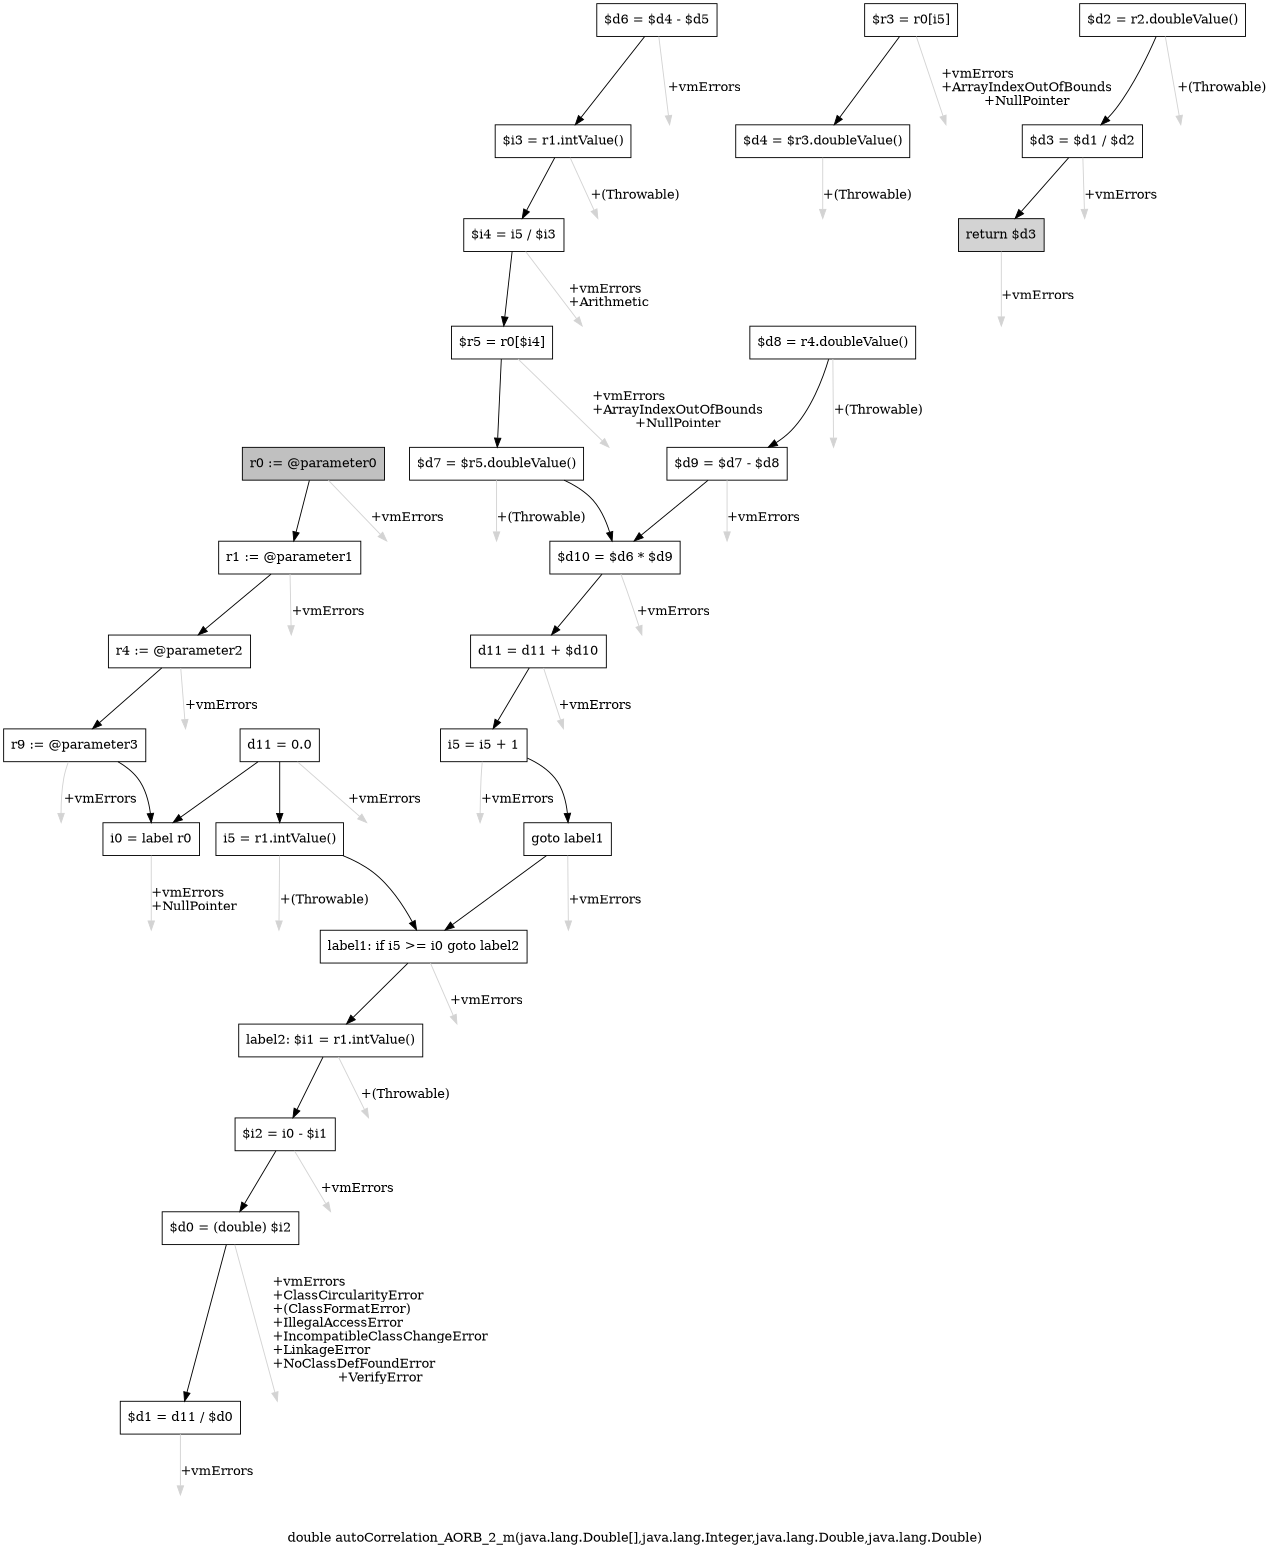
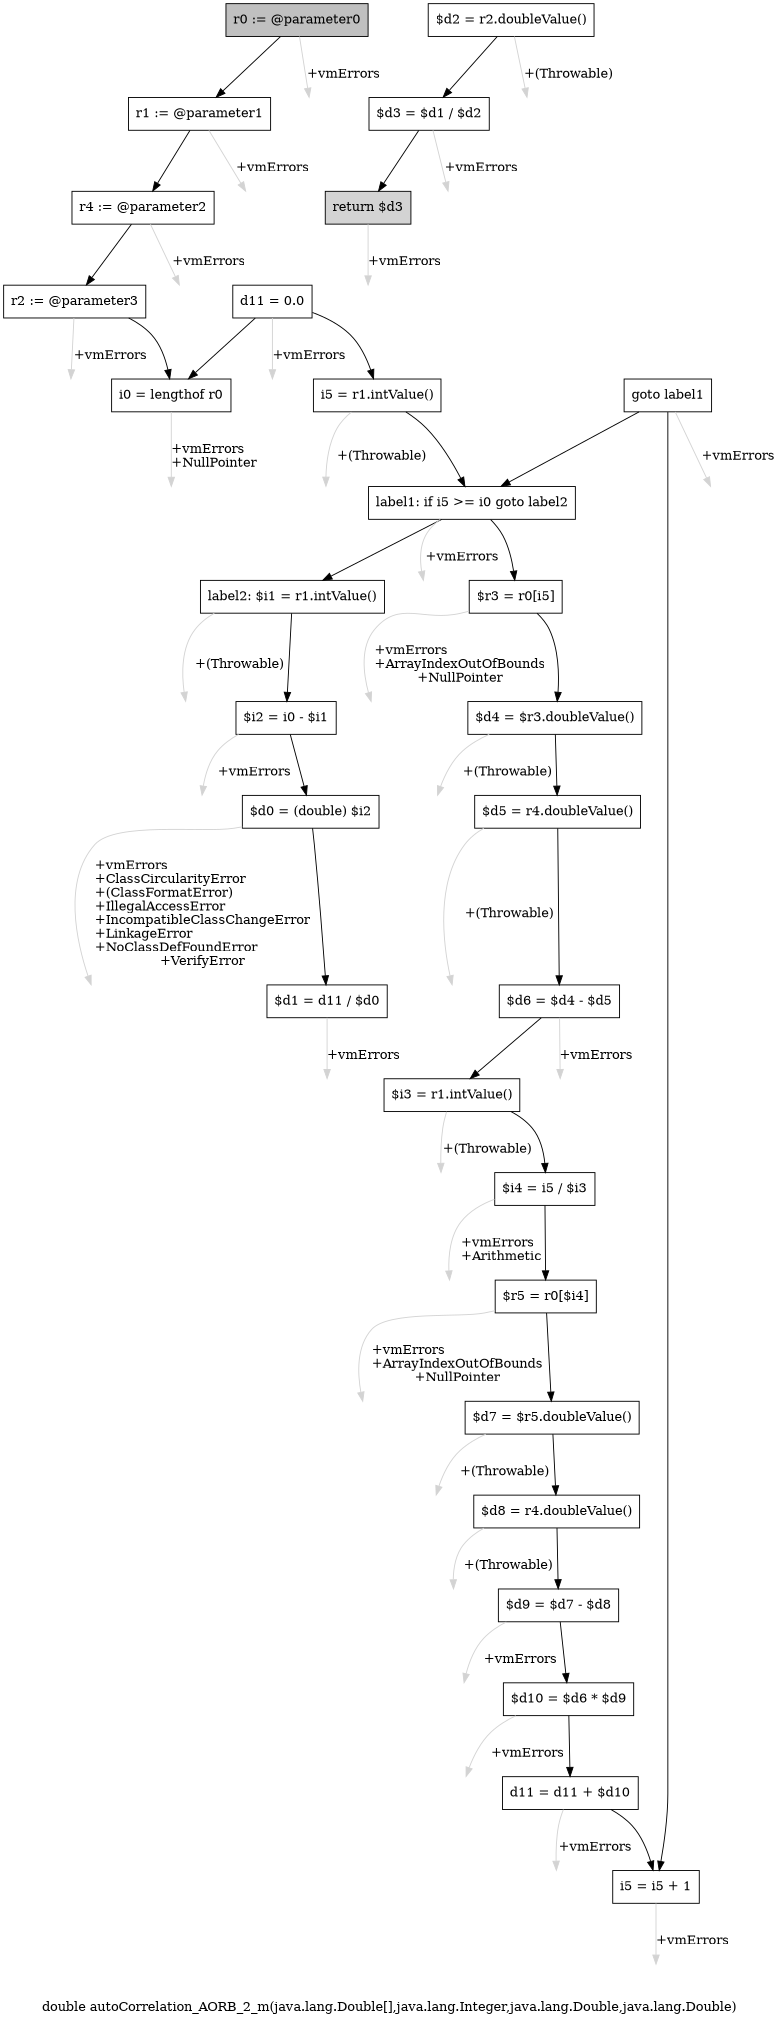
(593, 501) -> (554, 1460)
none -> (506, 543)
(75, 745) -> (75, 302)
(556, 779) -> (668, 1137)
none -> (558, 812)
(151, 839) -> (171, 395)
